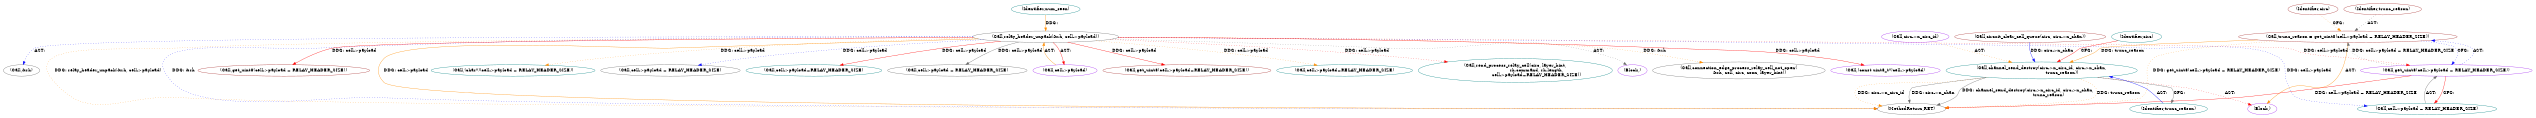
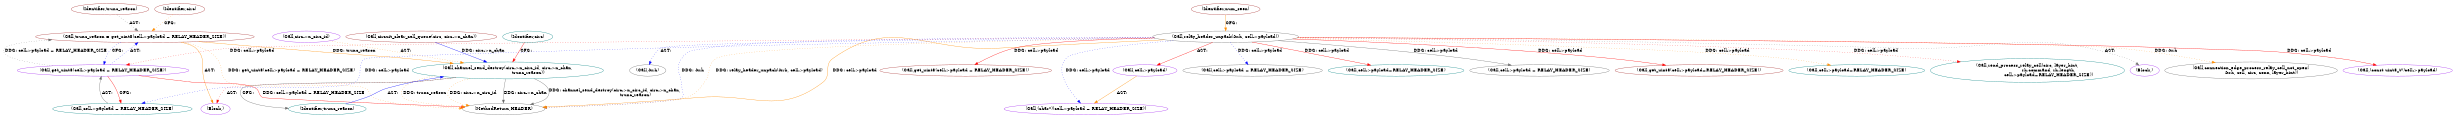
(1046, 9) -> (1226, 9)
(1053, 23) -> (1232, 23)
(729, 48) -> (1095, 50)
(1047, 57) -> (1117, 89)
(513, 70) -> (1086, 109)
(1911, 109) -> (504, 109)
